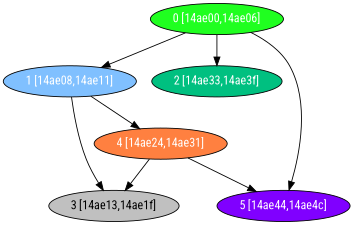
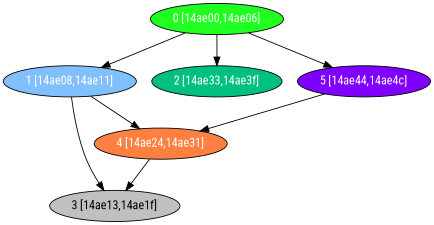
(218, 173) -> (267, 111)
